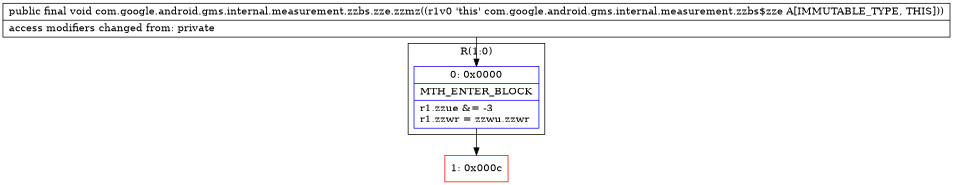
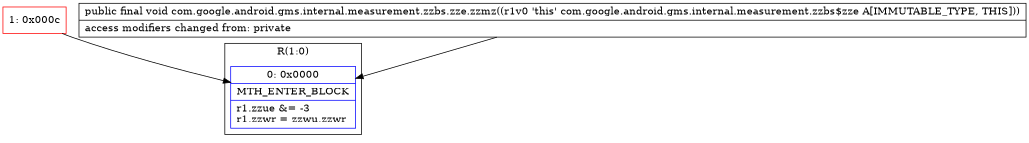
(476, 139) -> (142, 59)
